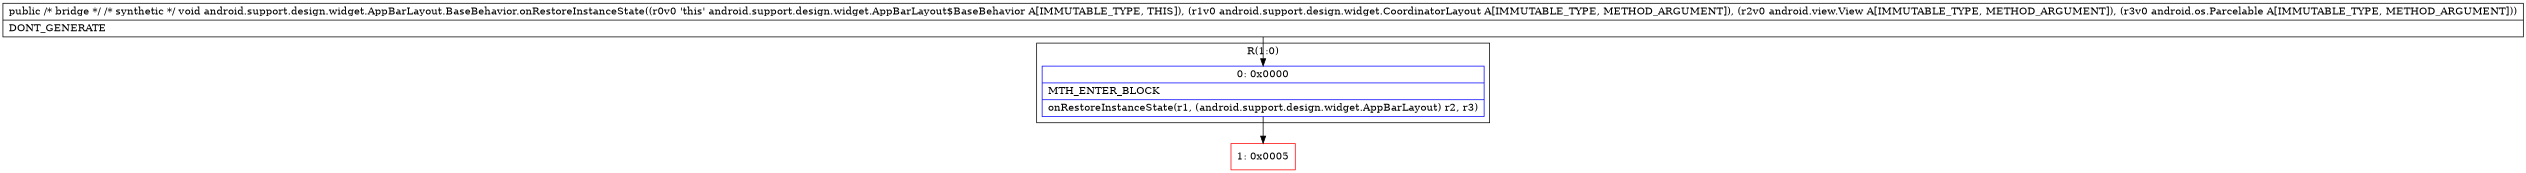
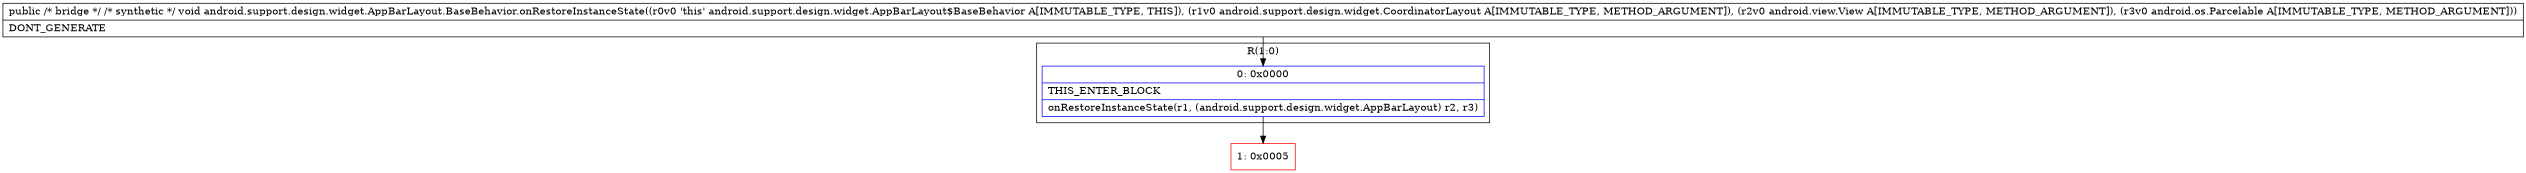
(1104, 91) -> (1104, 91)
